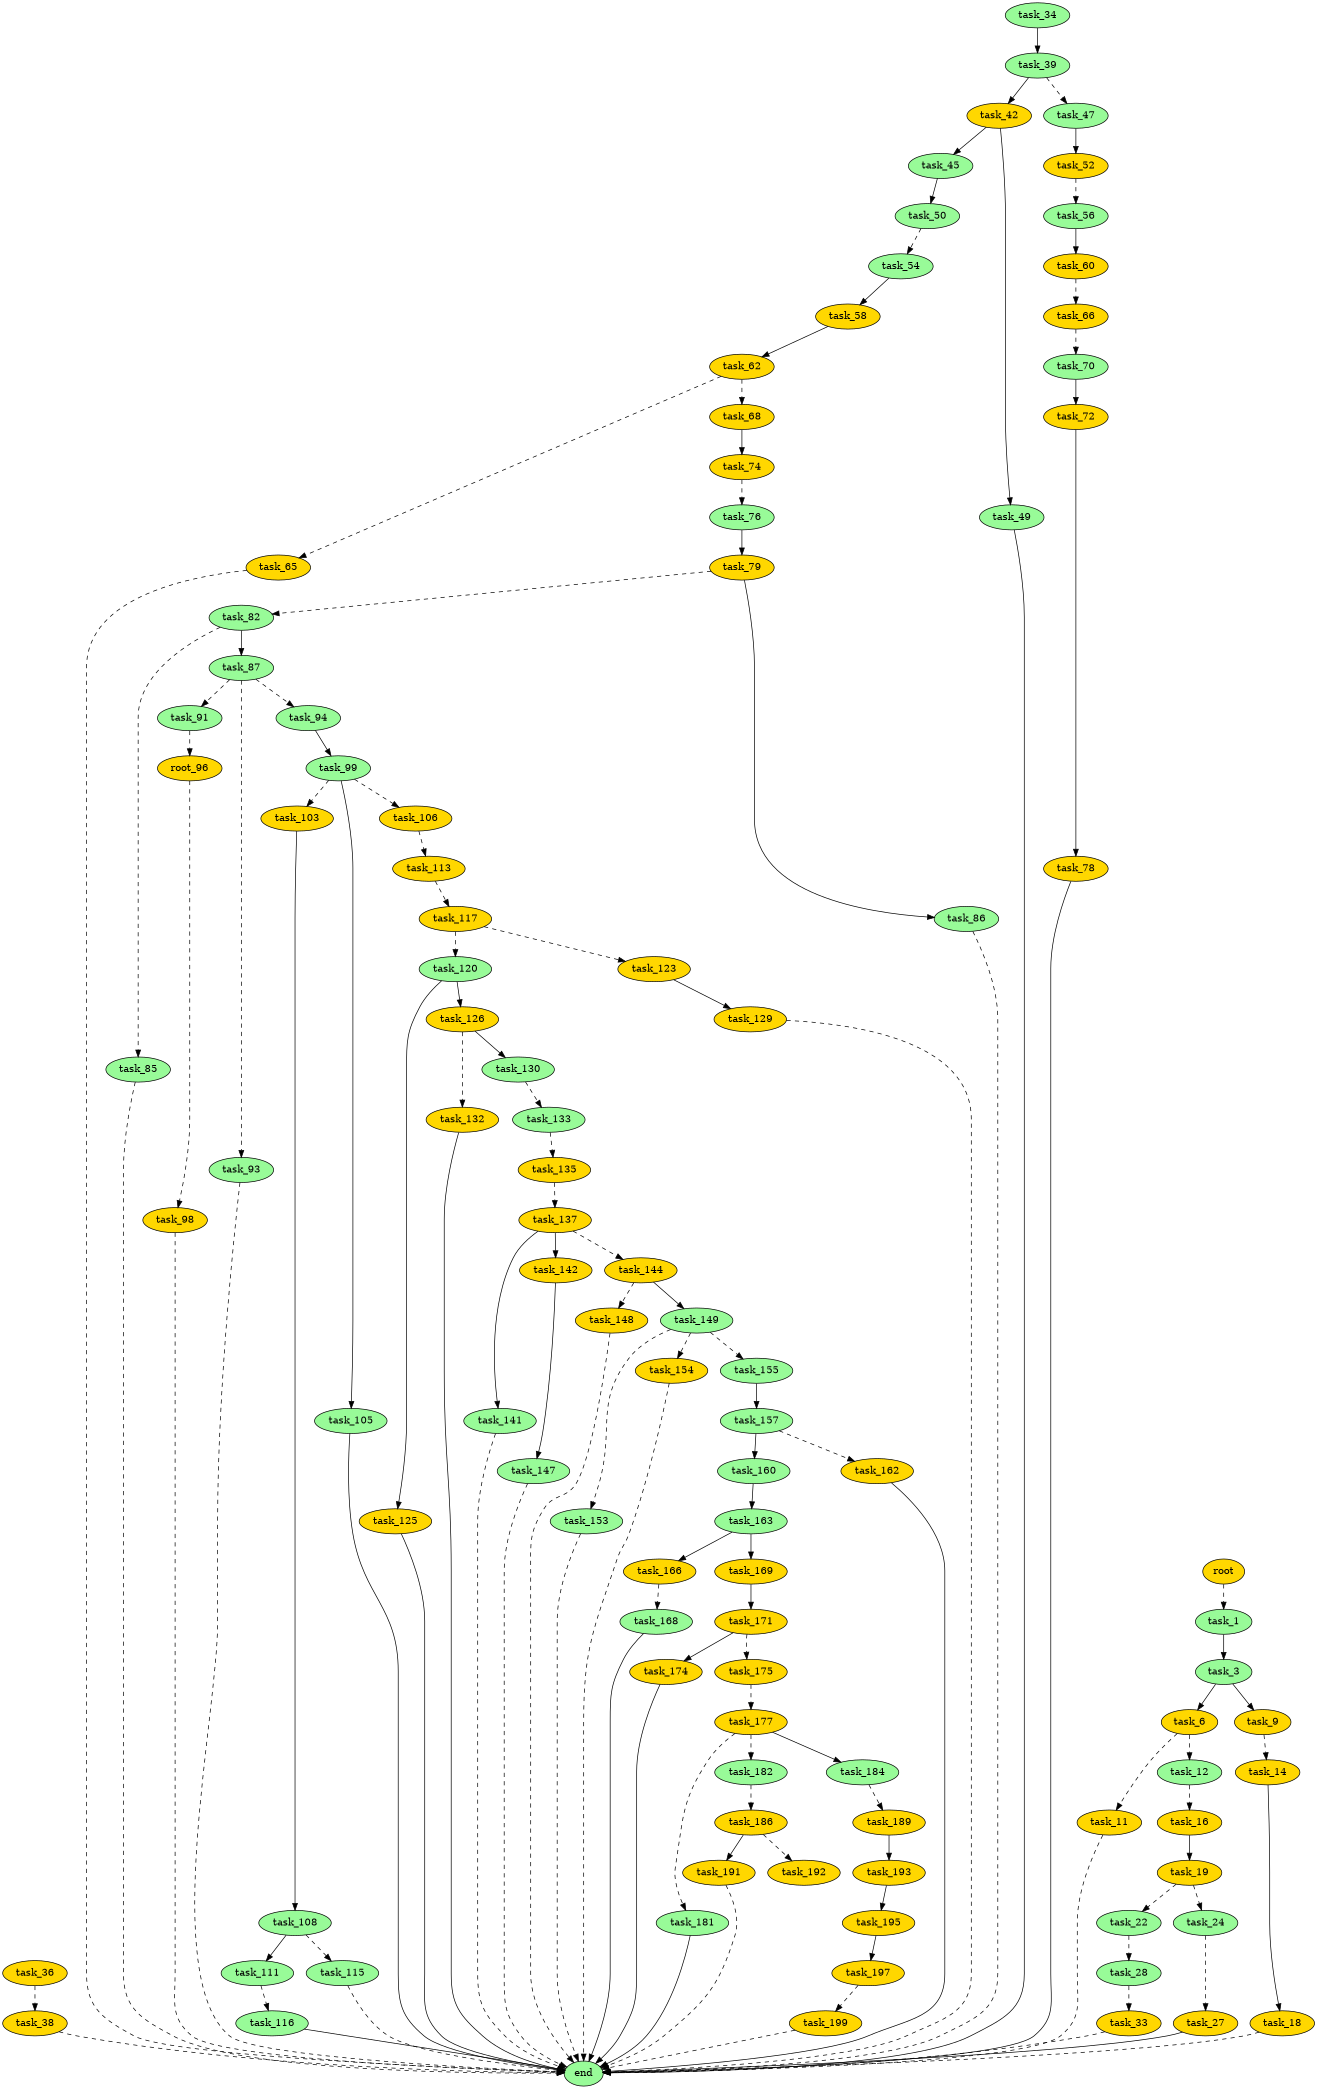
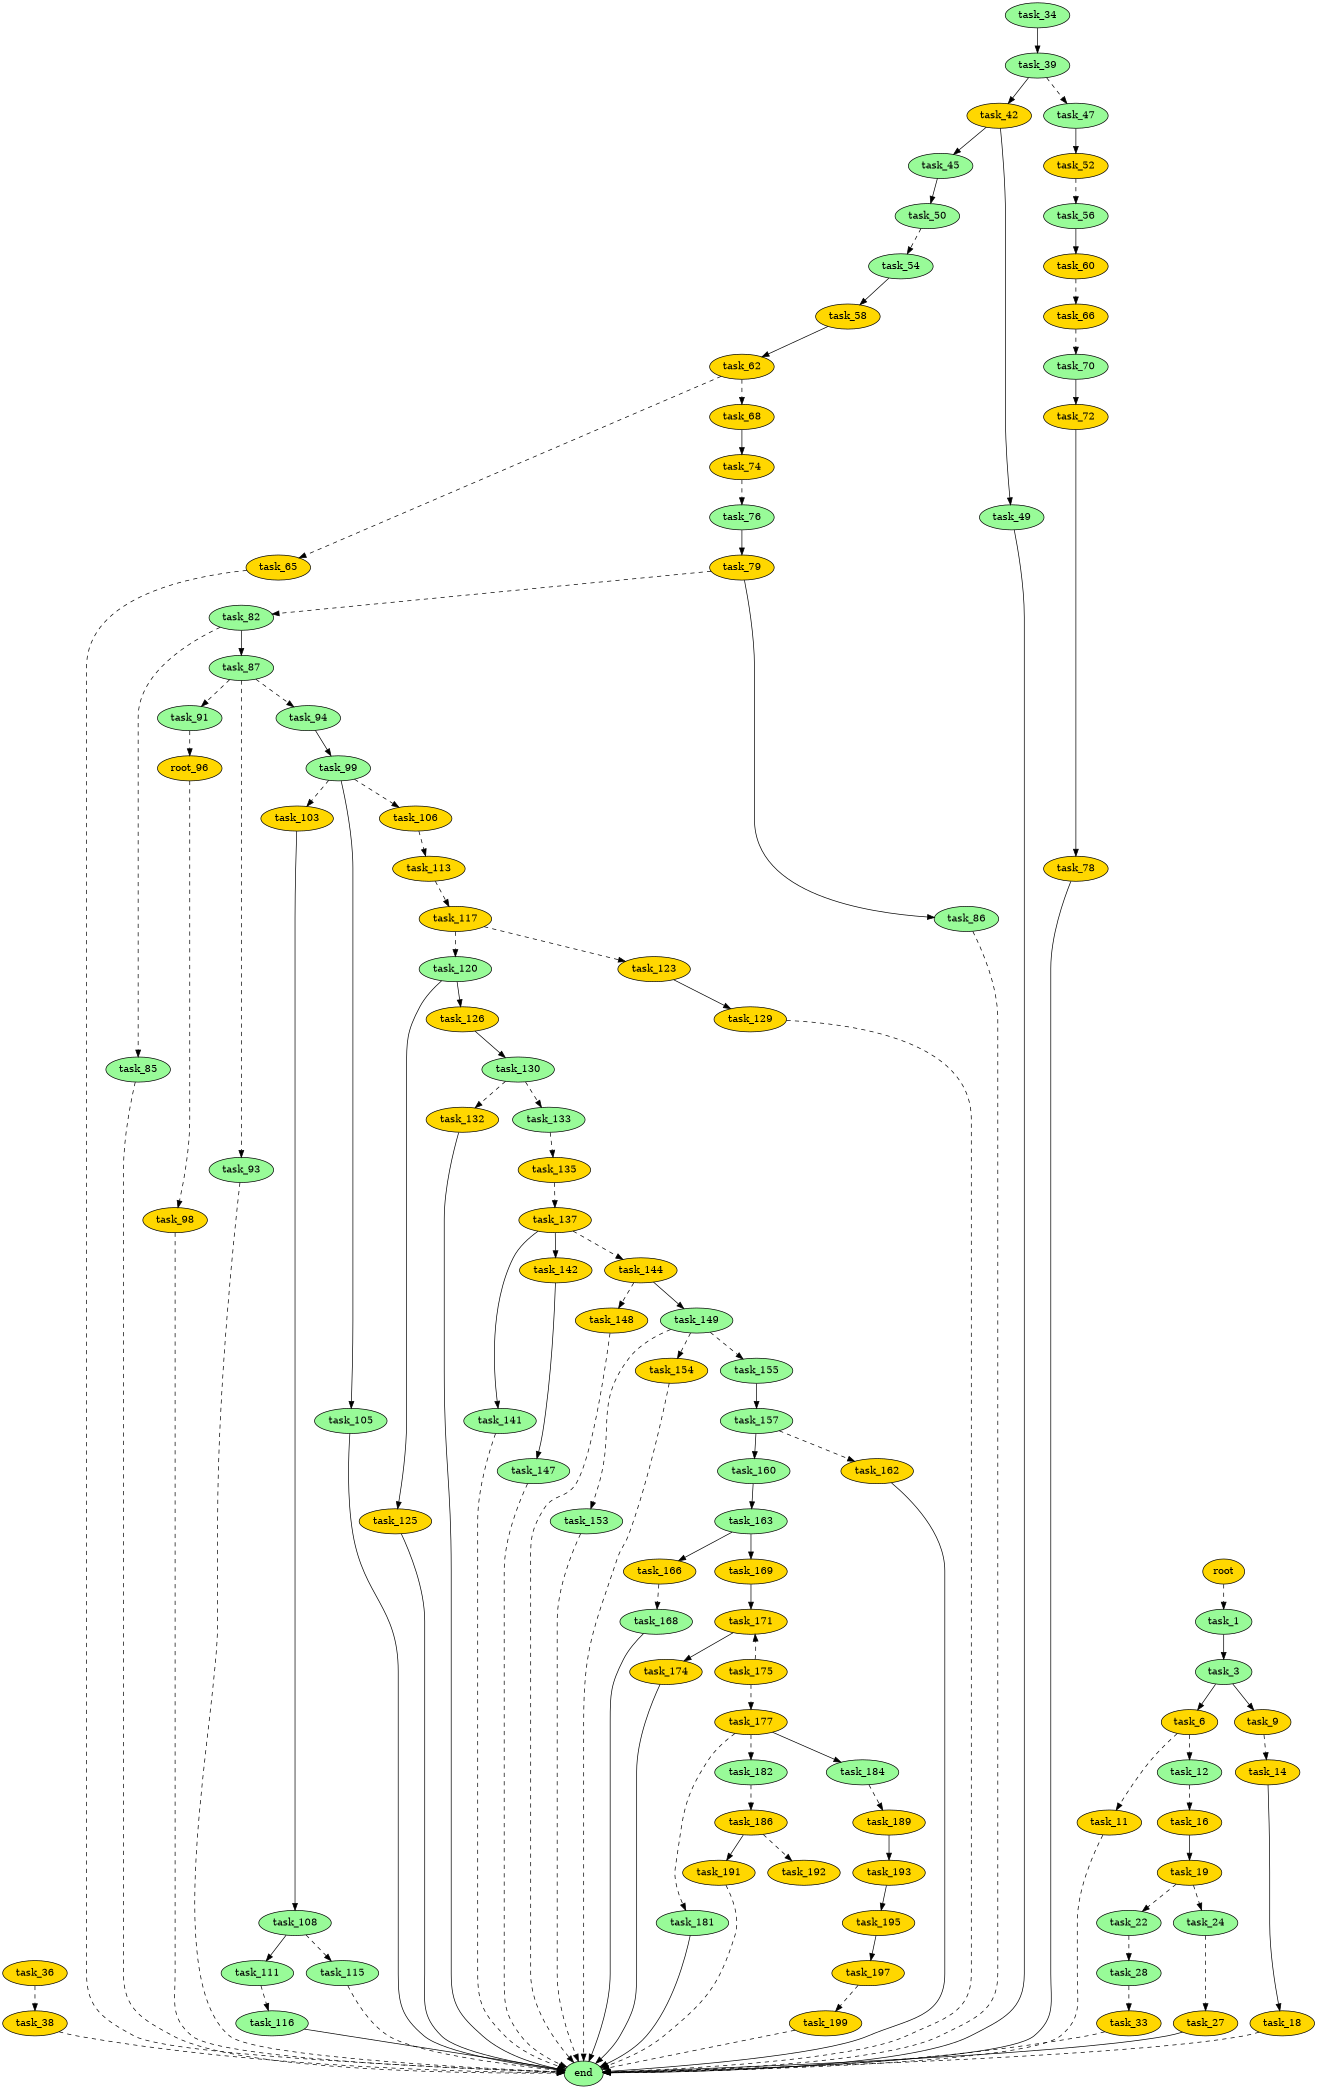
(462, 1066) -> (493, 1092)
(746, 1643) -> (756, 1650)
